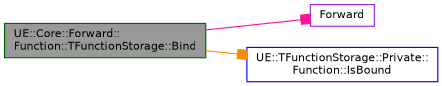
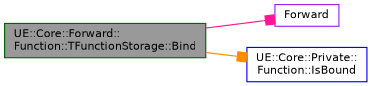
(342, 65) -> (307, 65)
